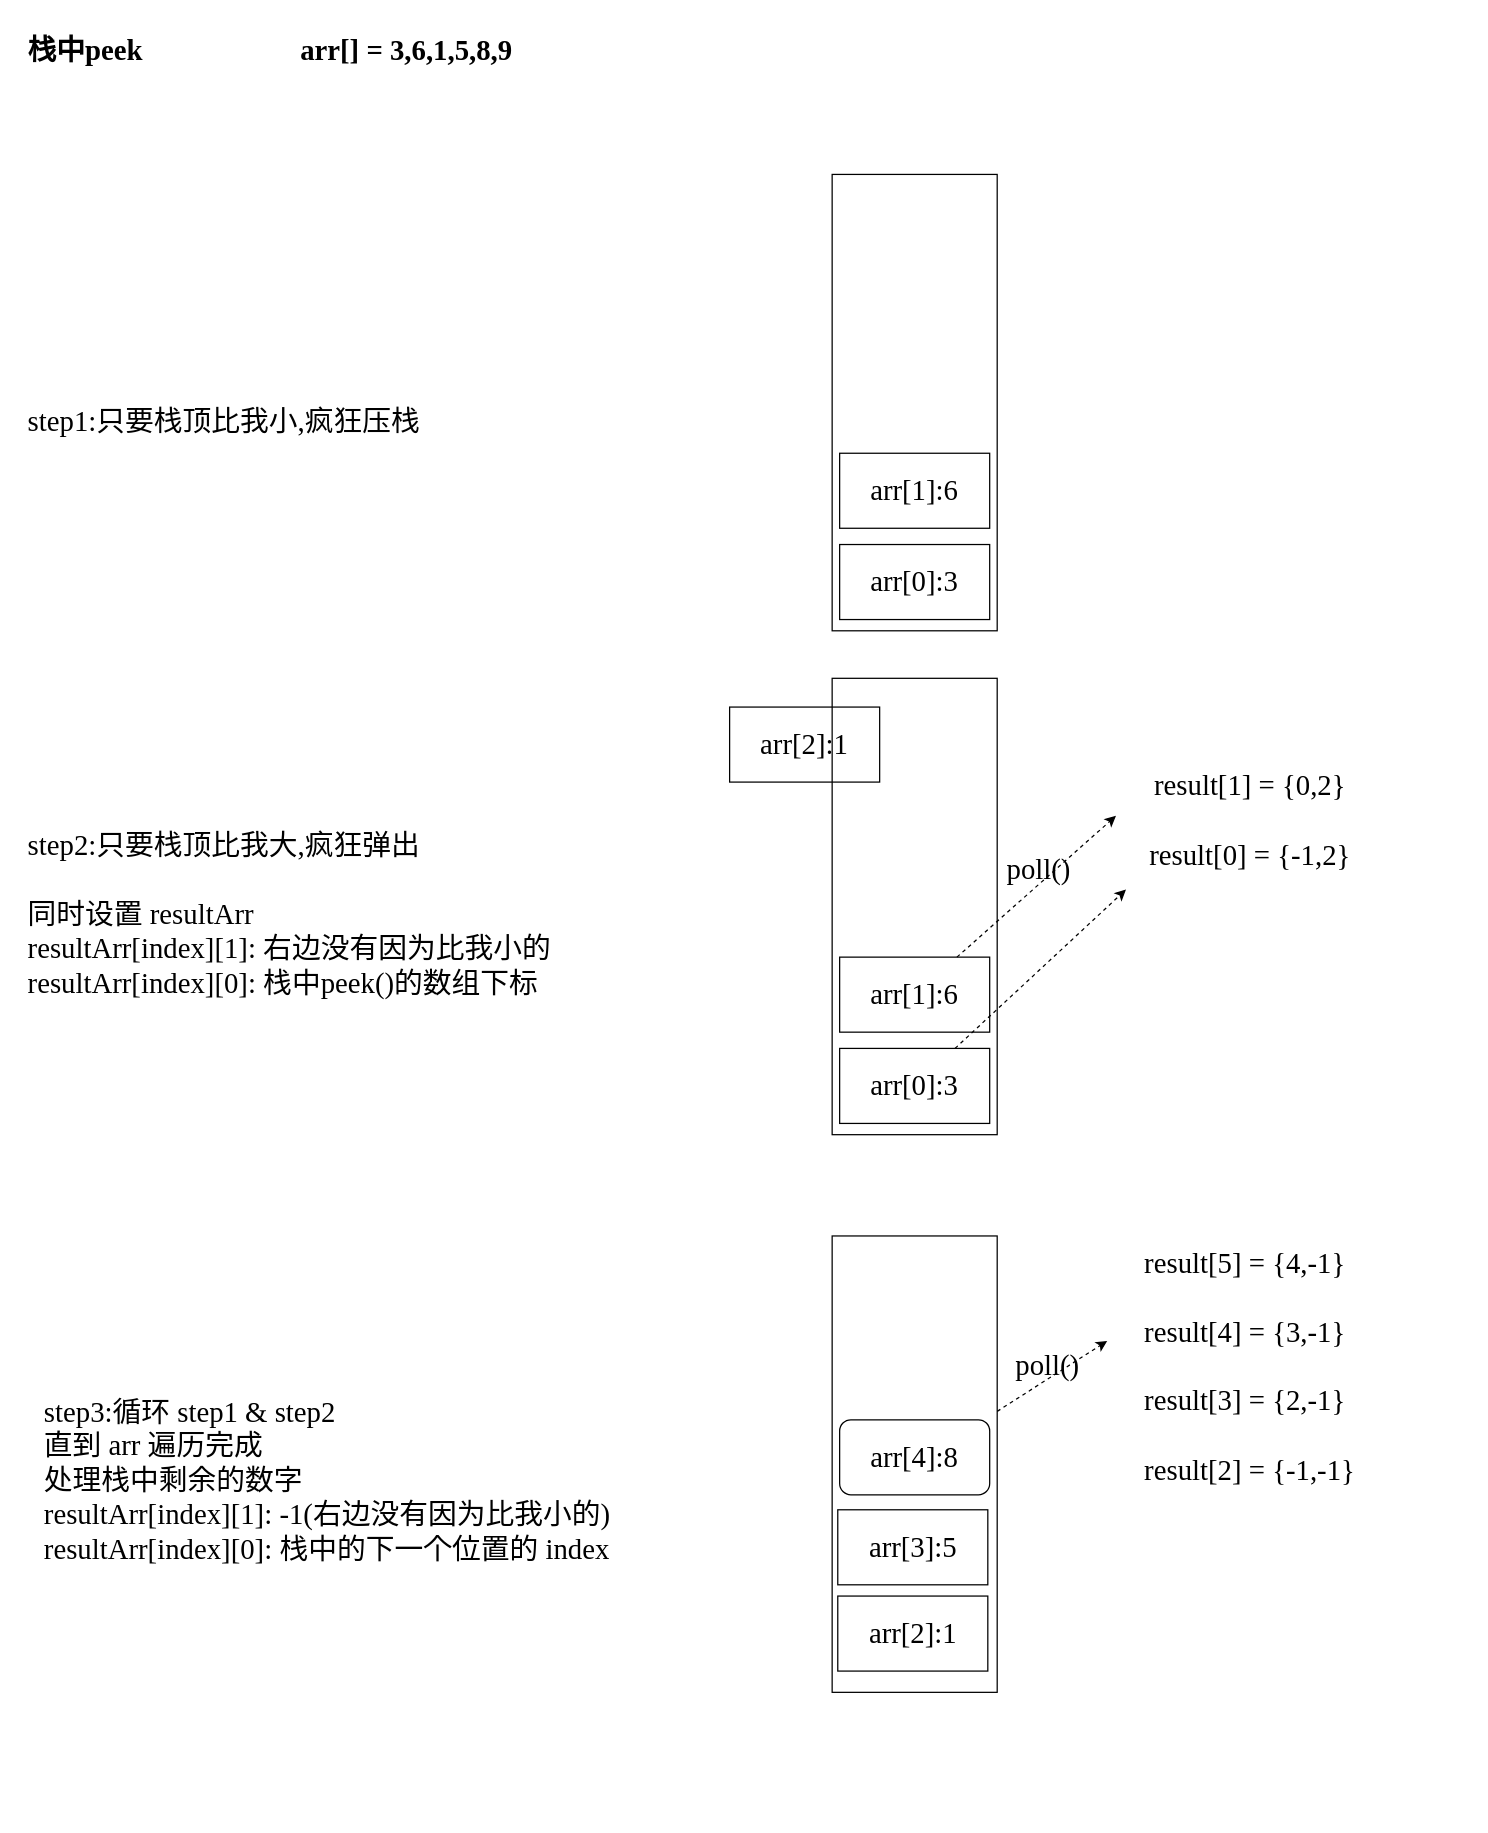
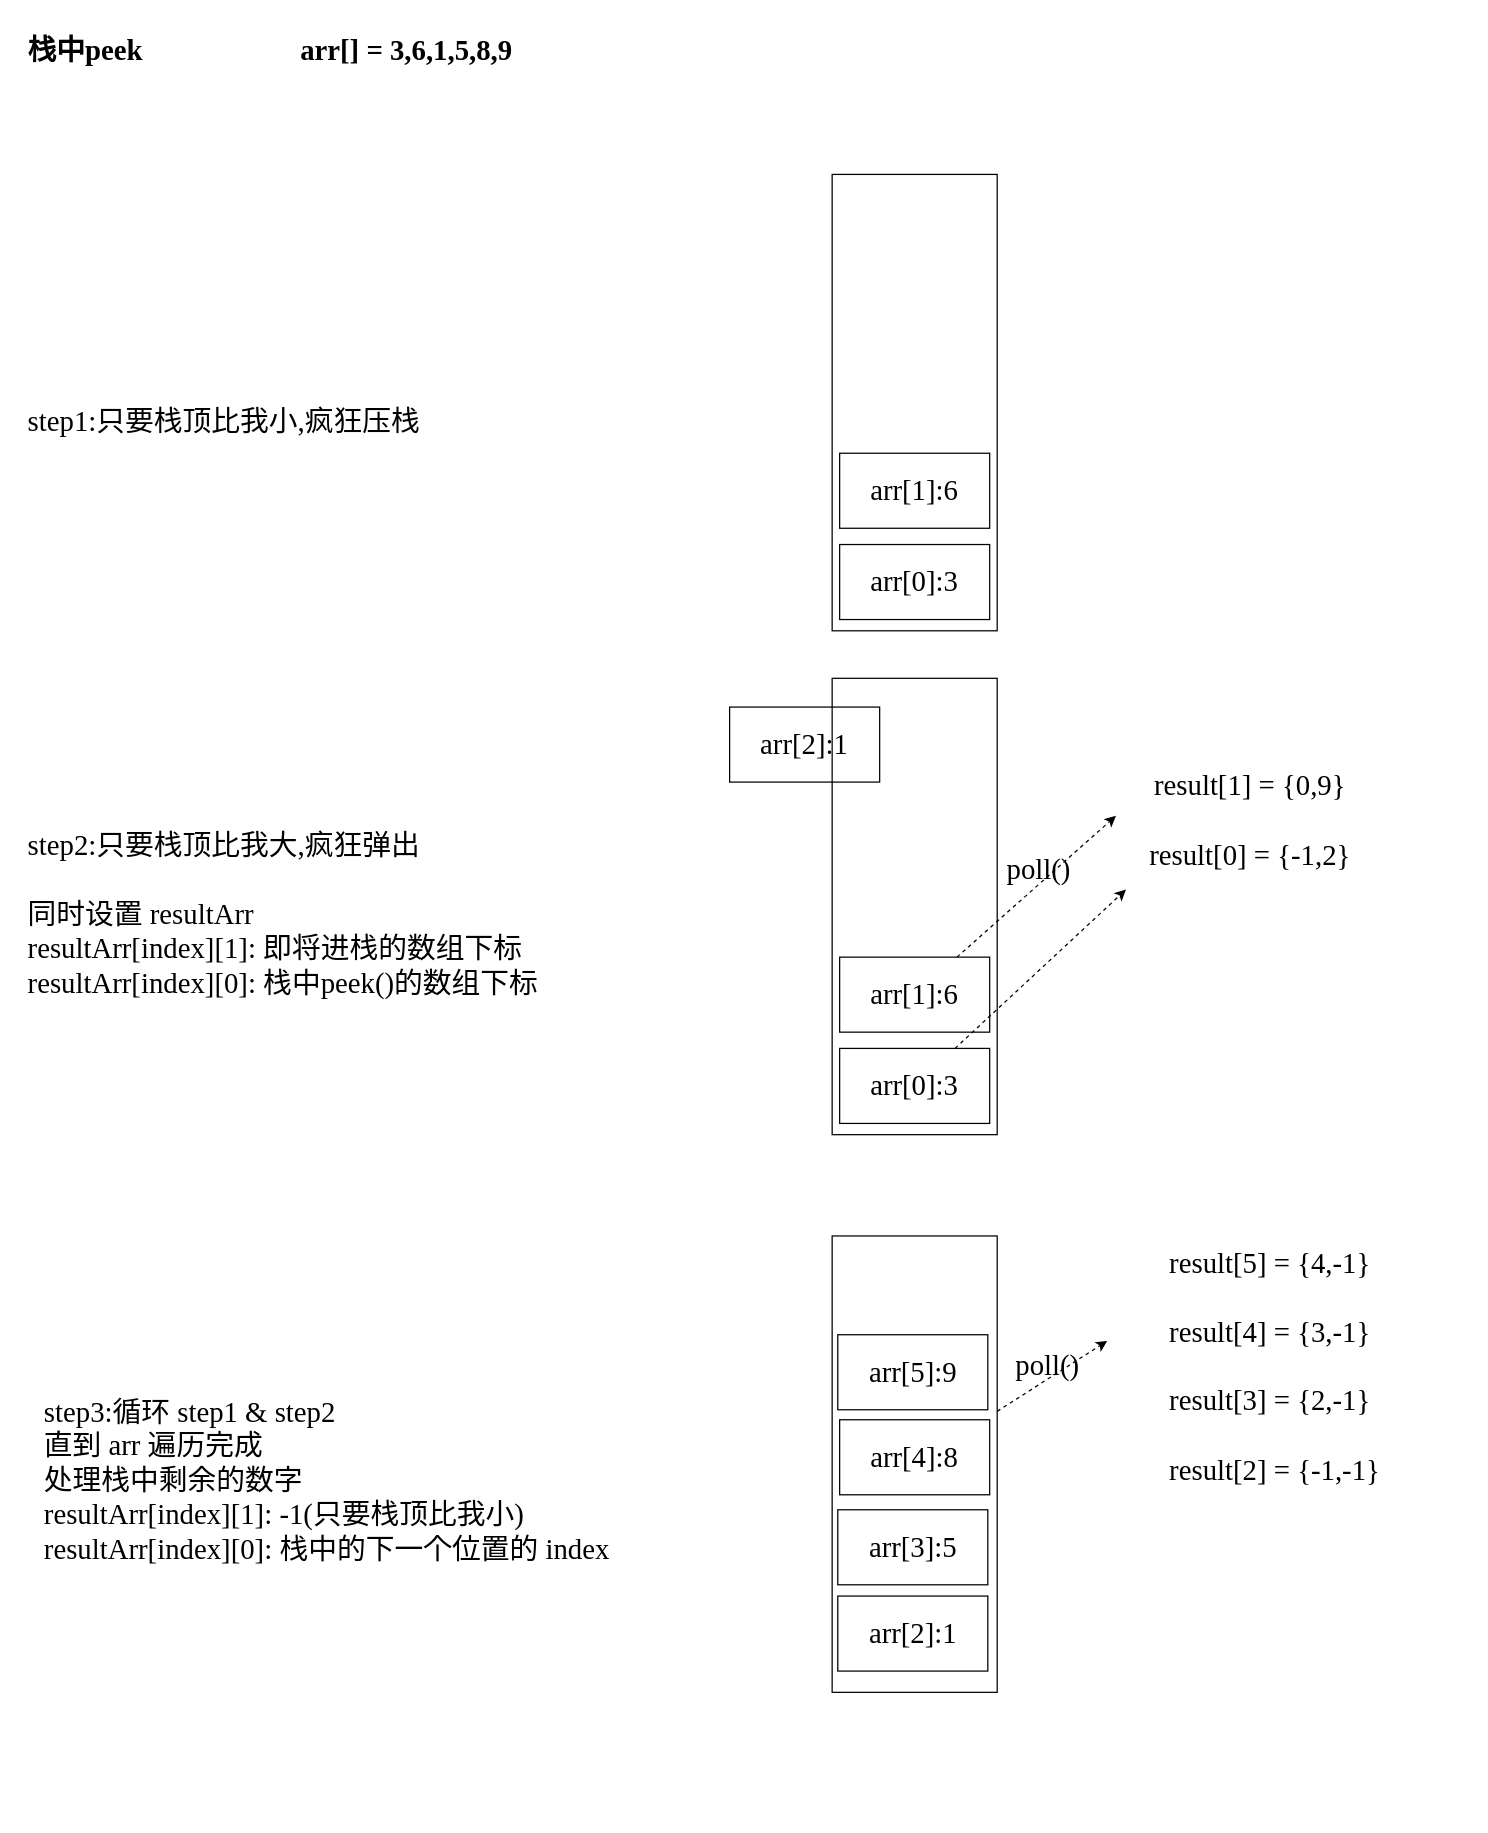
(1250, 786) -> (1250, 786)
(308, 914) -> (308, 914)
none -> (913, 1372)
(1289, 1390) -> (1314, 1390)
(914, 1457) -> (914, 1457)
(374, 1481) -> (369, 1481)
